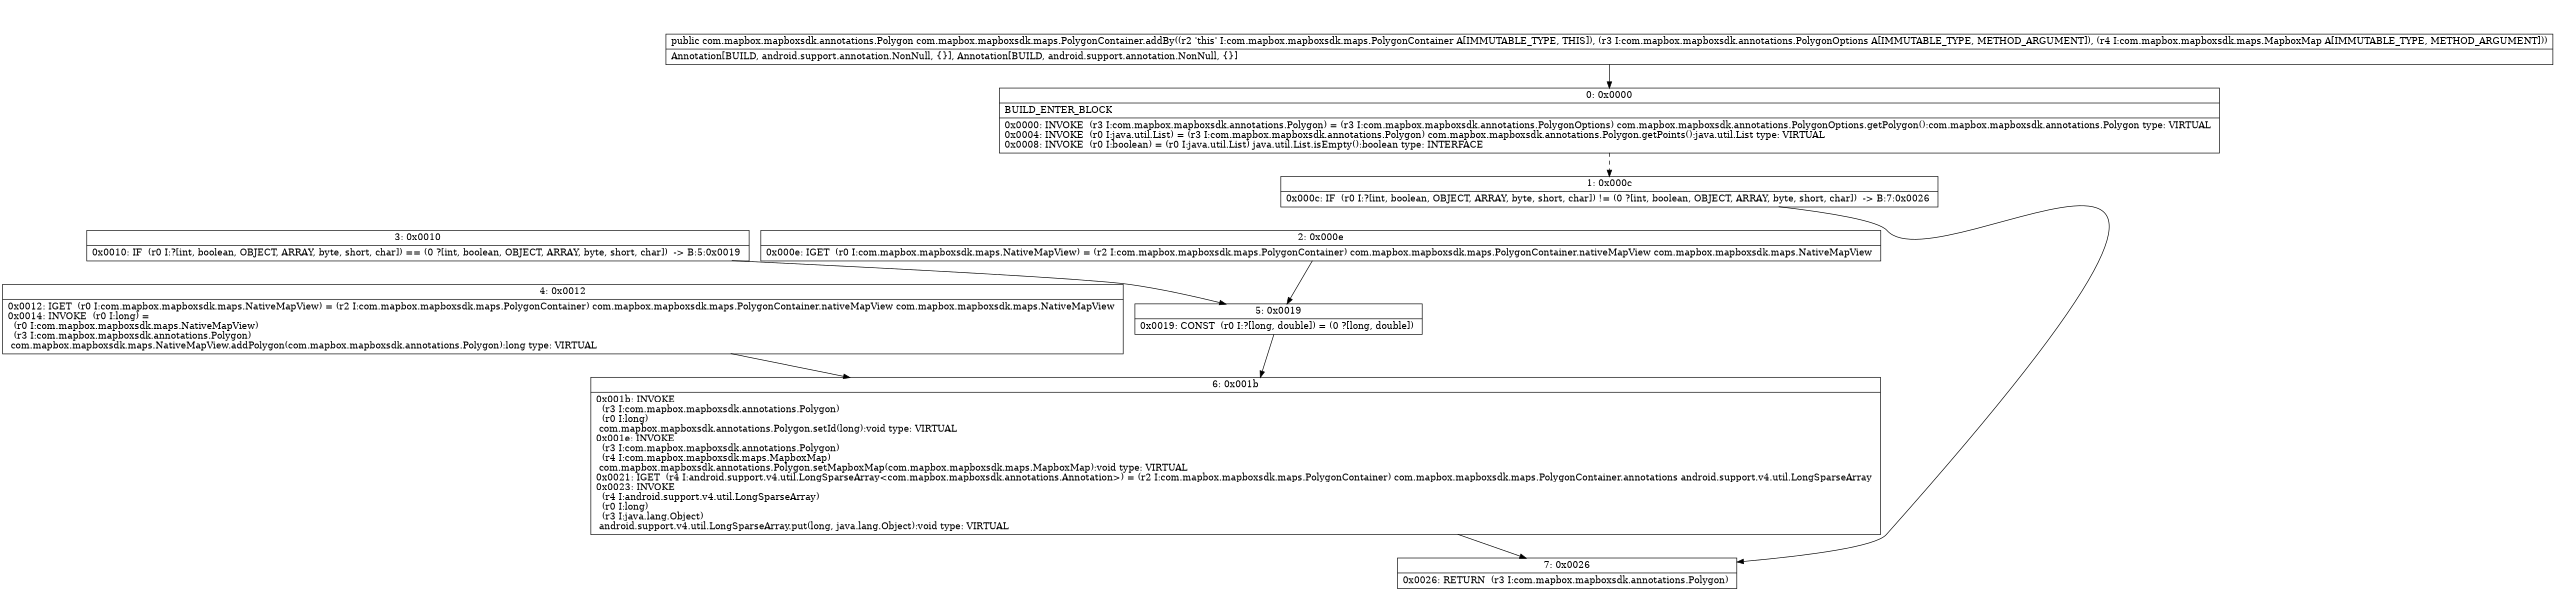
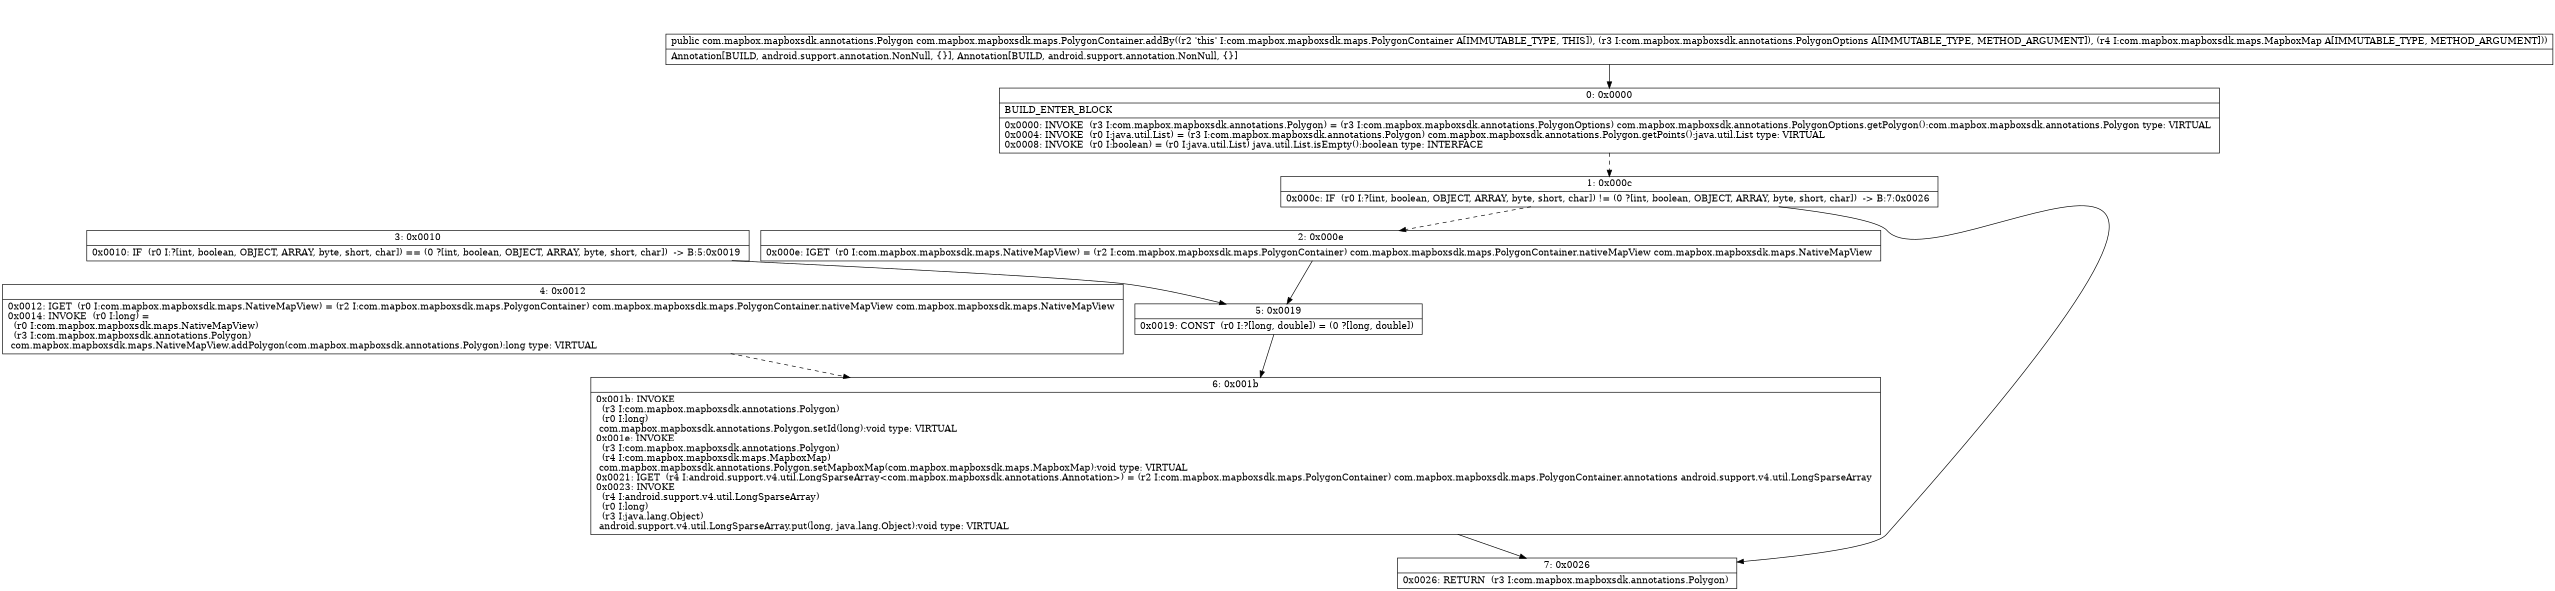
none -> (1468, 218)
(787, 365) -> (787, 365)
